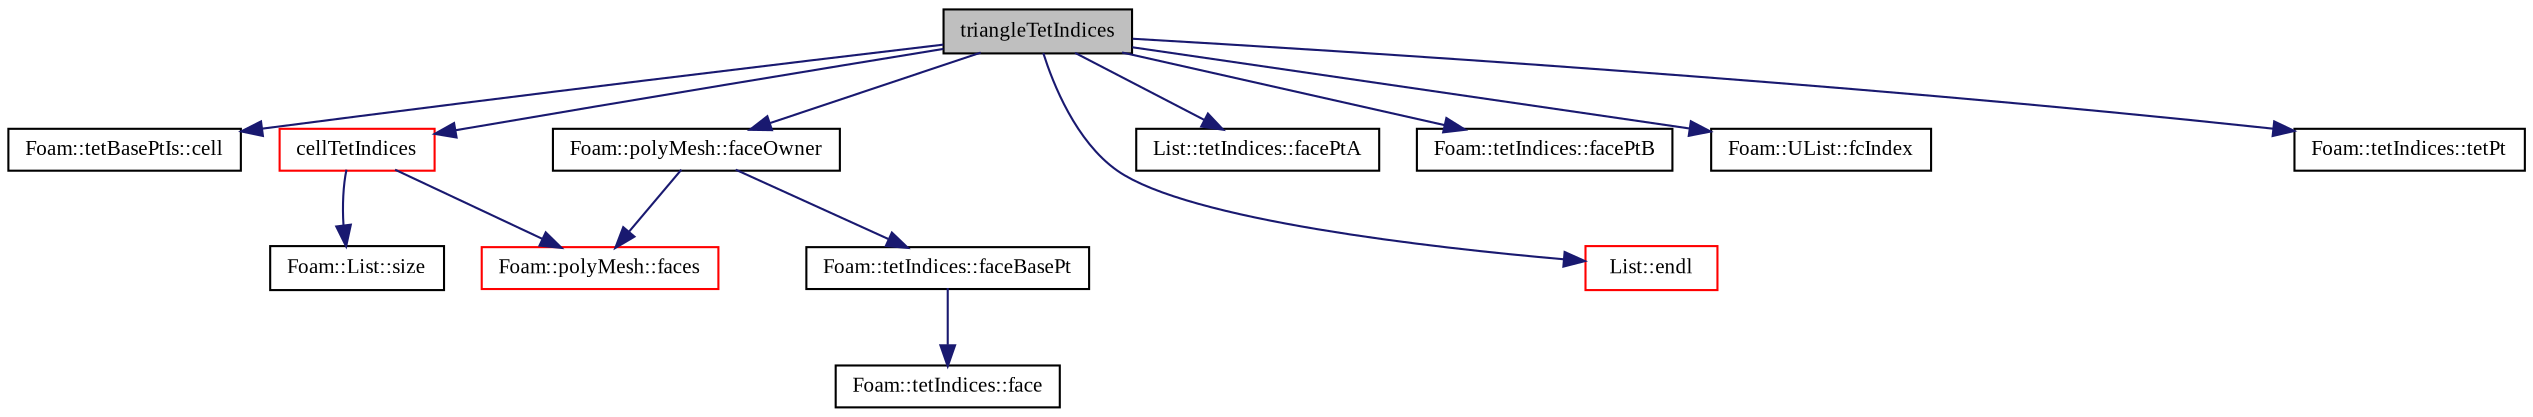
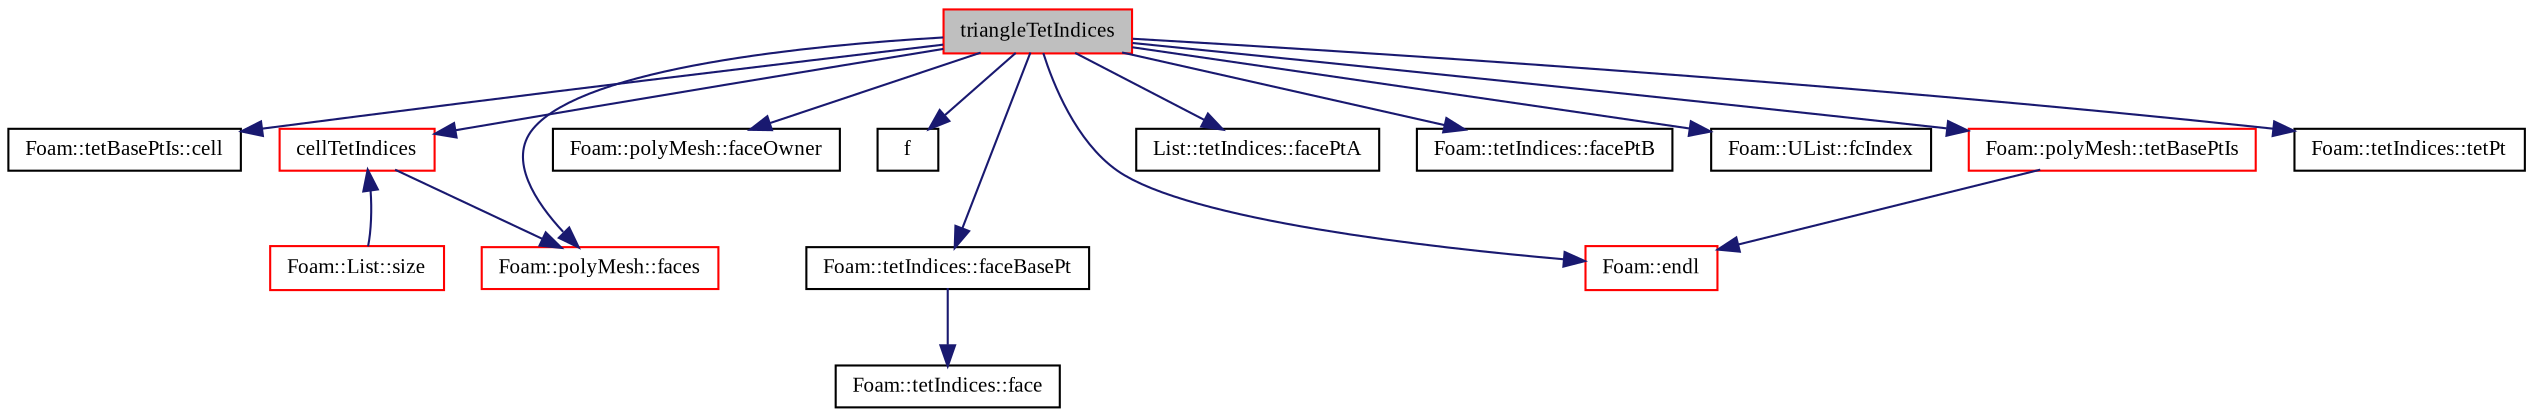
(1038, 31) -> (1038, 31)
none -> (908, 150)
none -> (2112, 150)
(343, 197) -> (371, 219)
(655, 201) -> (674, 70)
(812, 204) -> (996, 140)
(357, 268) -> (357, 268)
(1651, 268) -> (1651, 268)
